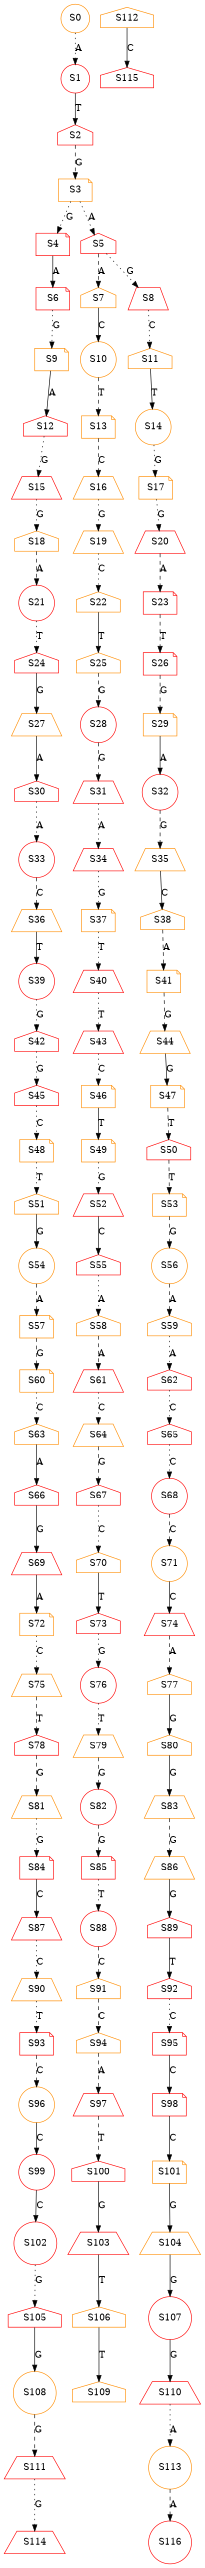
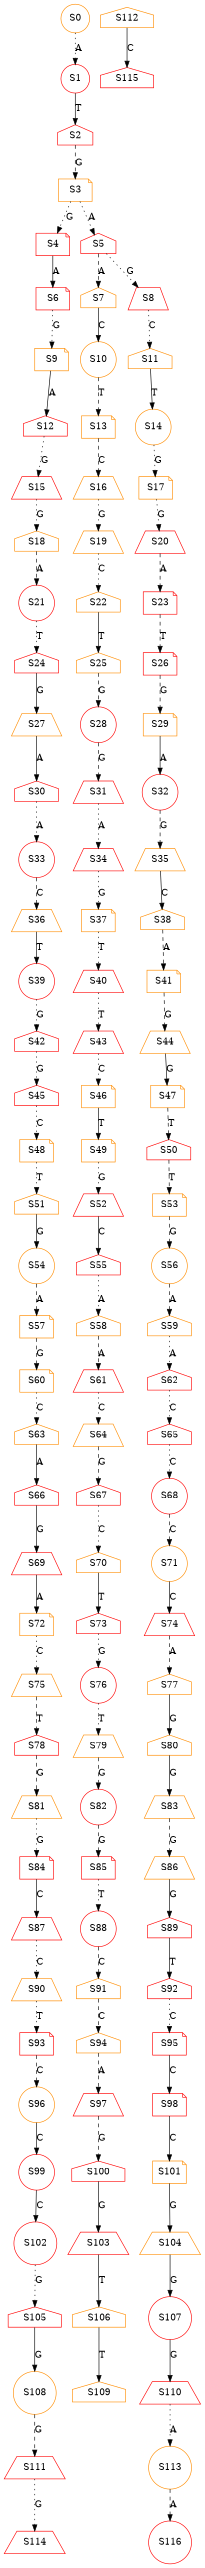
(101, 2139) -> (102, 2139)
